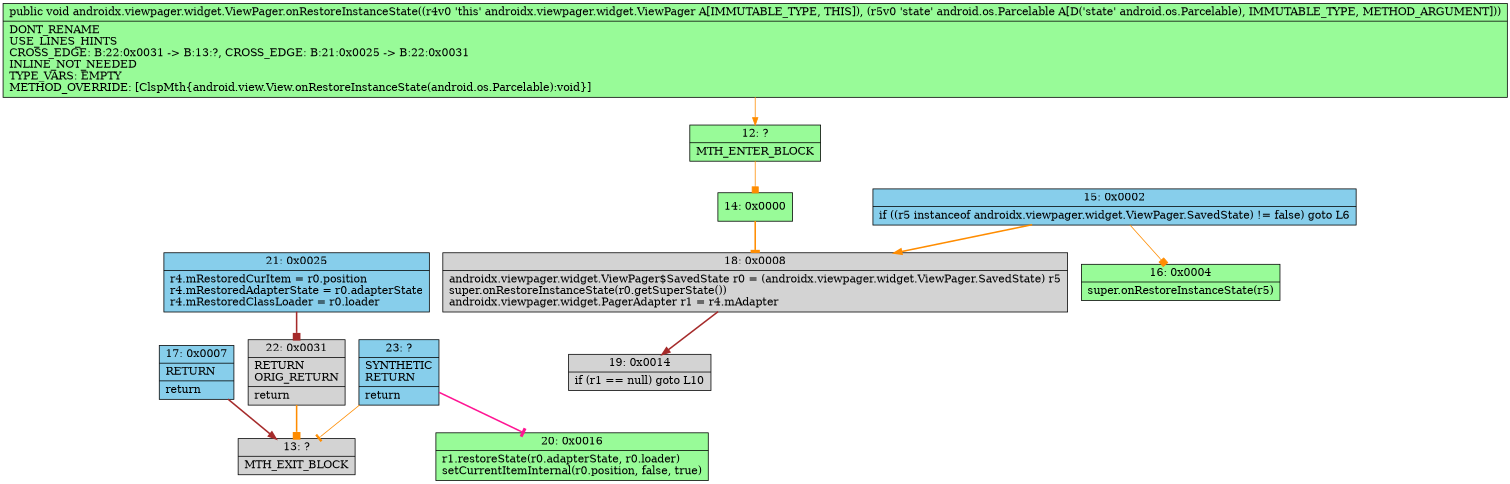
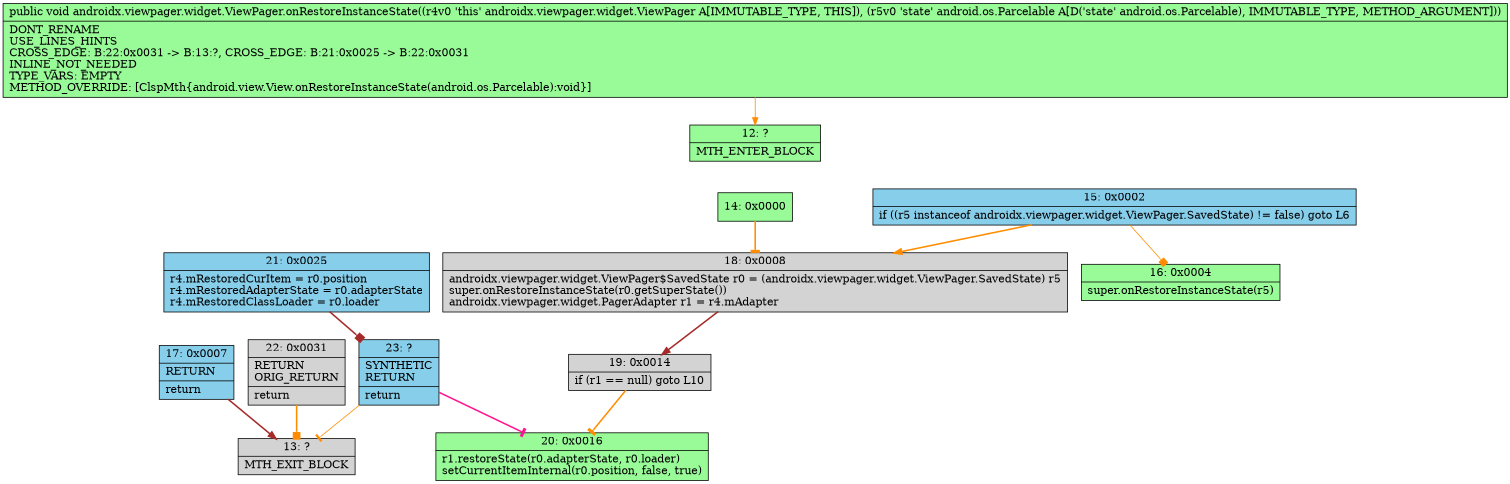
(755, 173) -> none
(297, 322) -> (343, 323)
none -> (610, 410)
